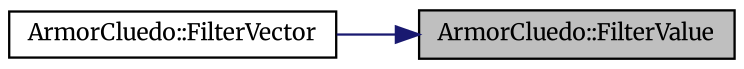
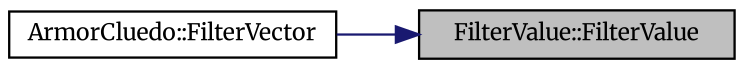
(577, 35) -> (577, 35)
